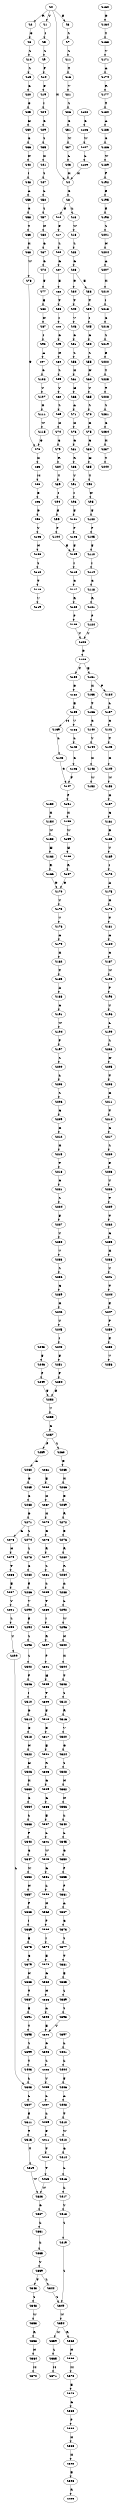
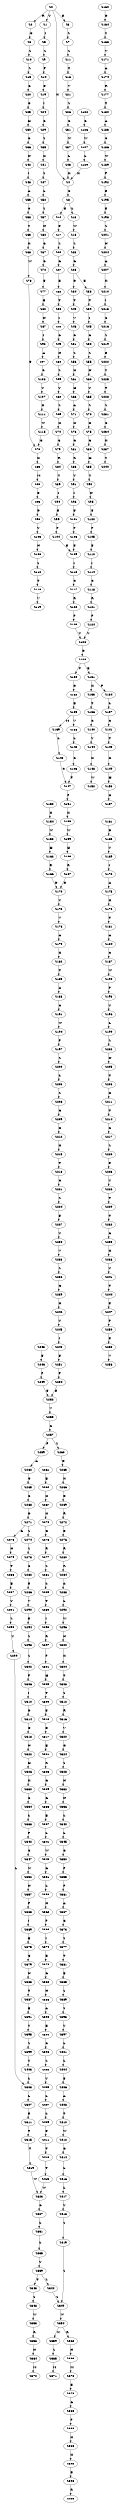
(110, 778) -> (110, 778)
(109, 812) -> none
(55, 2025) -> (63, 2025)
